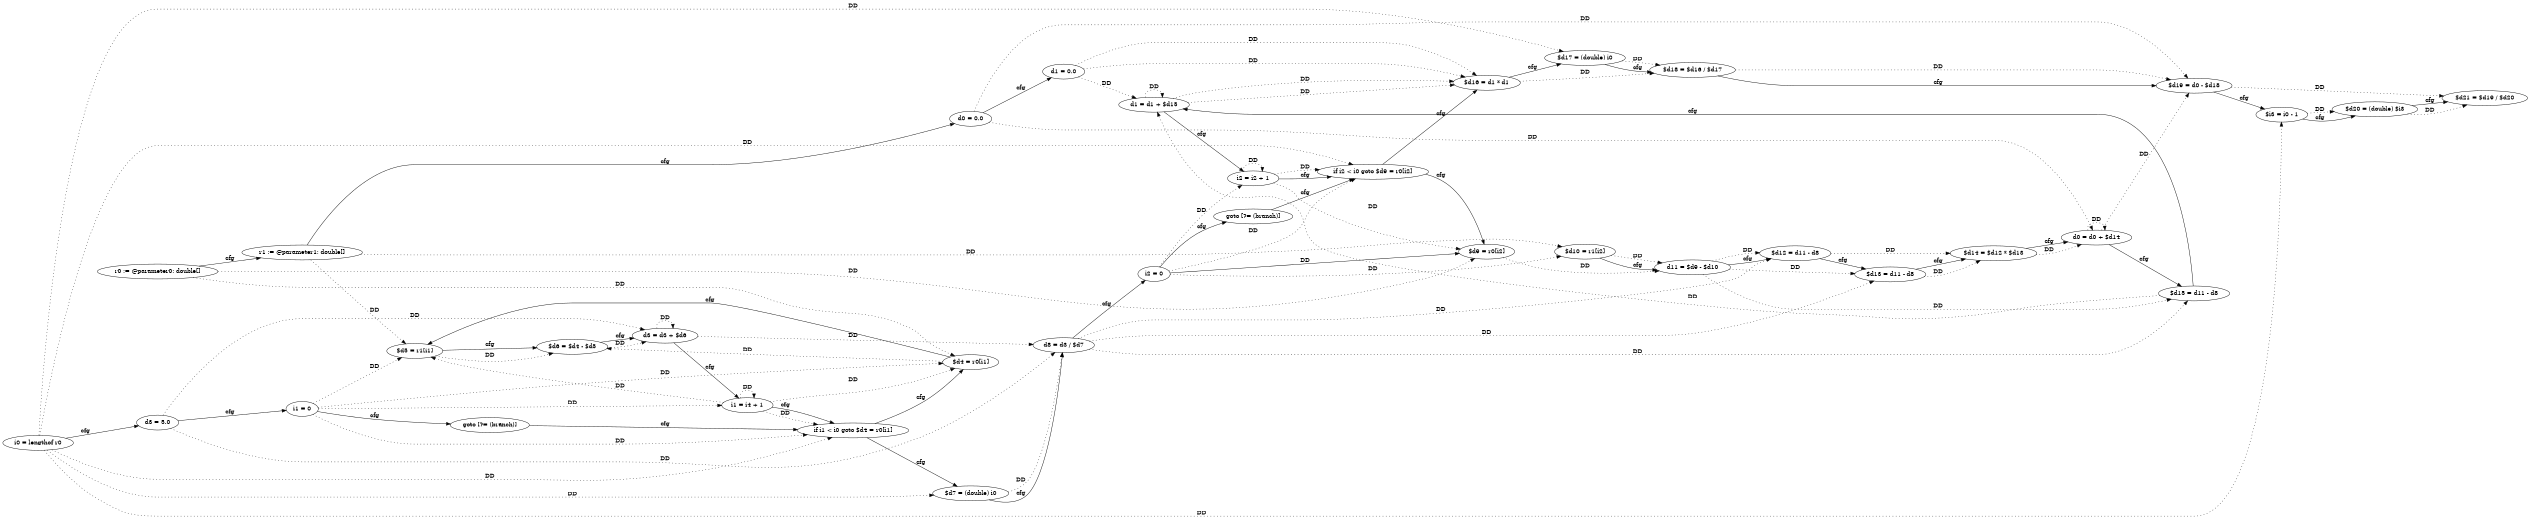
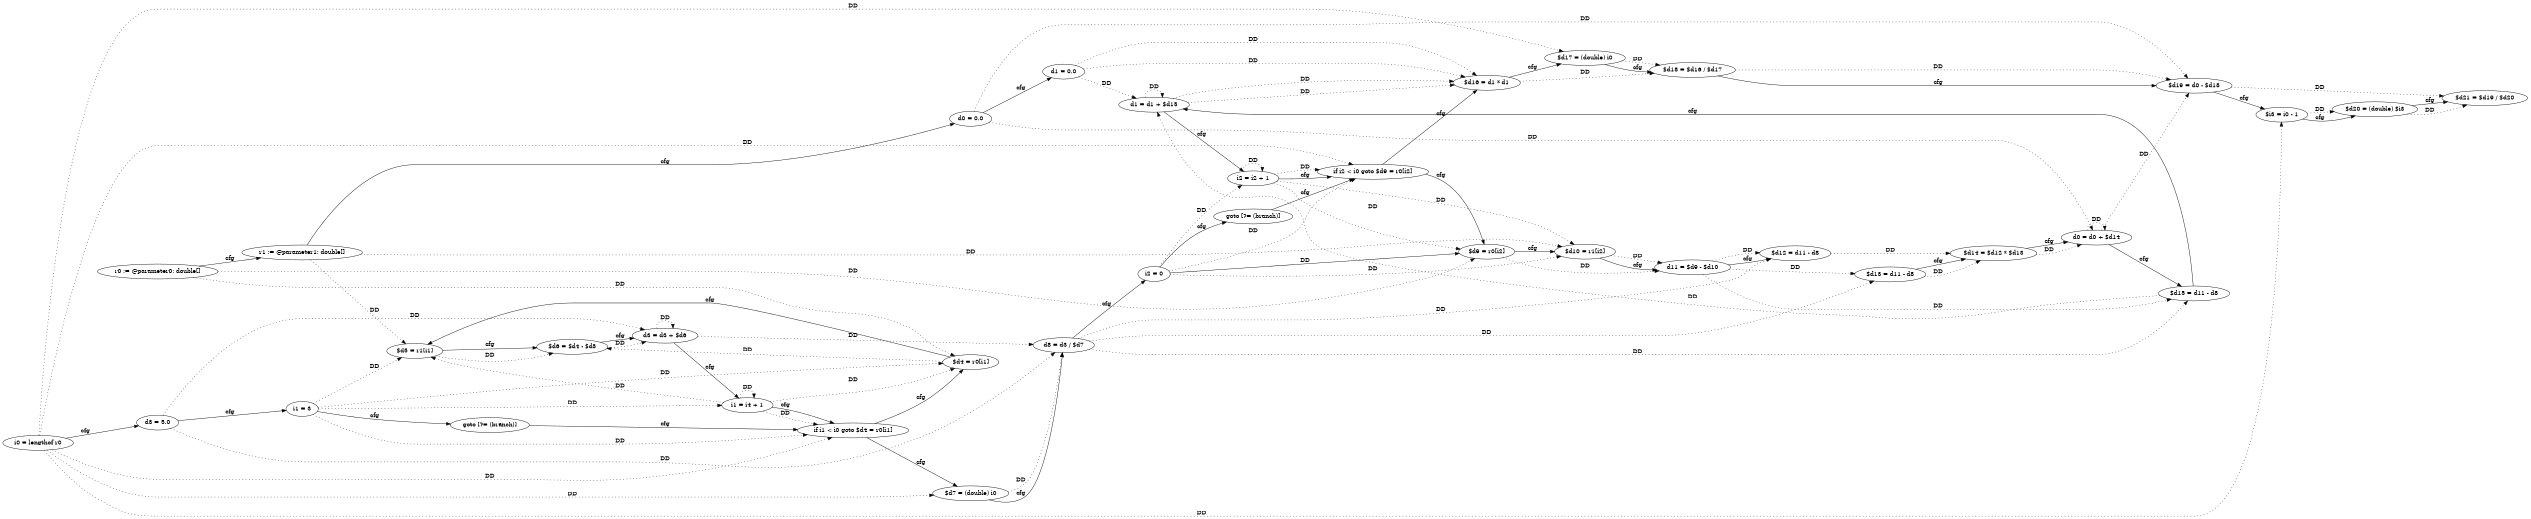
none -> (1427, 201)
none -> (1532, 252)
(1841, 263) -> none
(302, 409) -> (302, 409)
